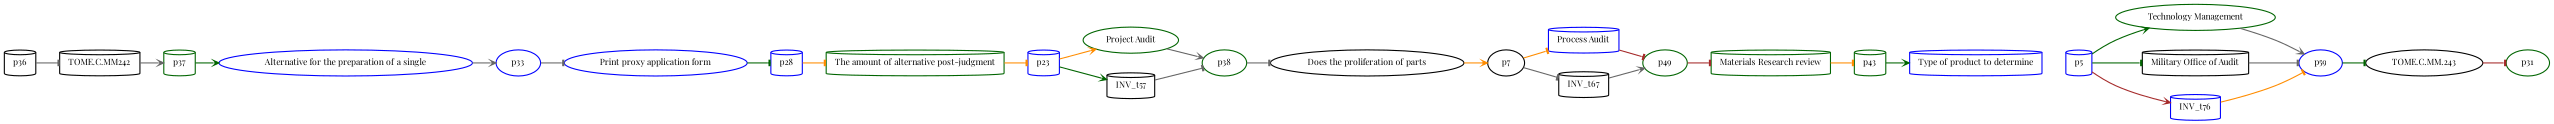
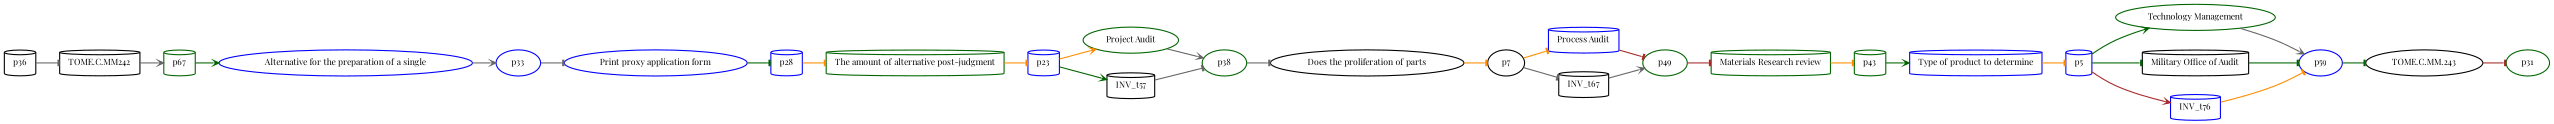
(180, 63) -> (180, 63)
(1474, 63) -> (1474, 63)
none -> (2053, 63)
(2272, 63) -> (2272, 63)
